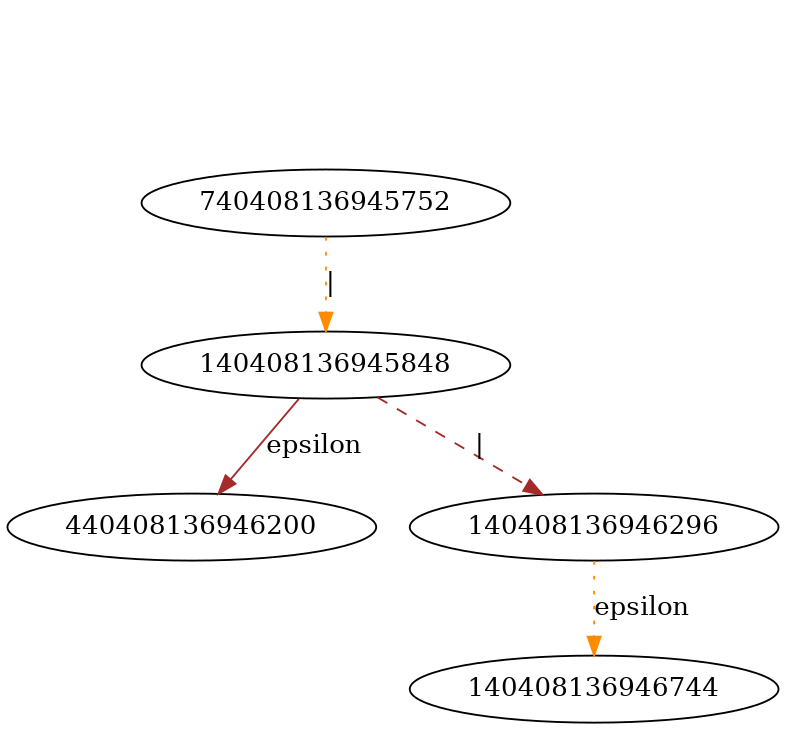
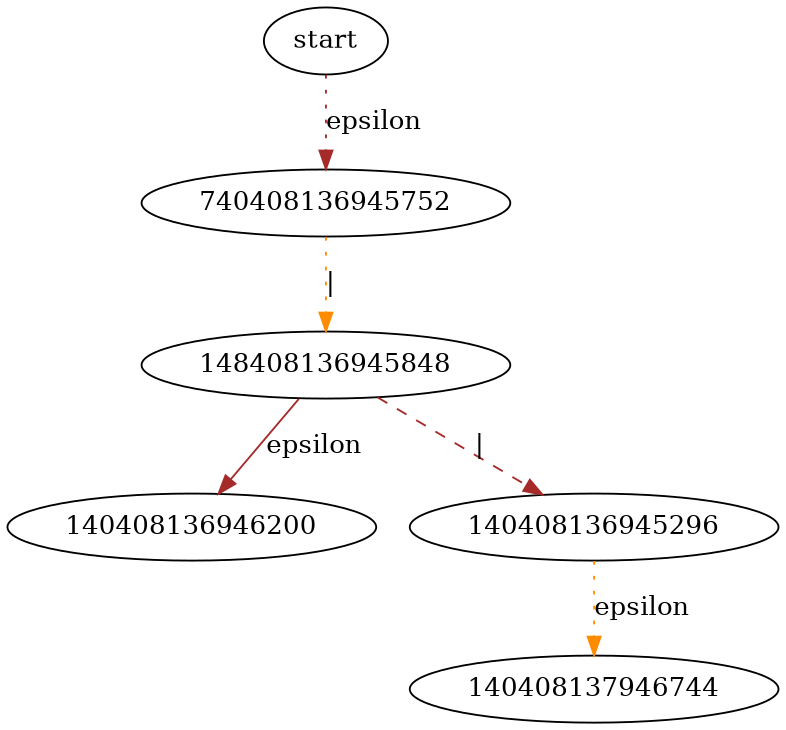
none -> (326, 41)
(326, 365) -> (326, 365)
(192, 527) -> (192, 527)
(594, 527) -> (594, 527)
(594, 689) -> (594, 689)
